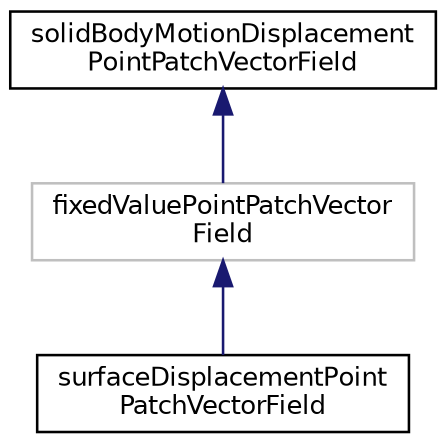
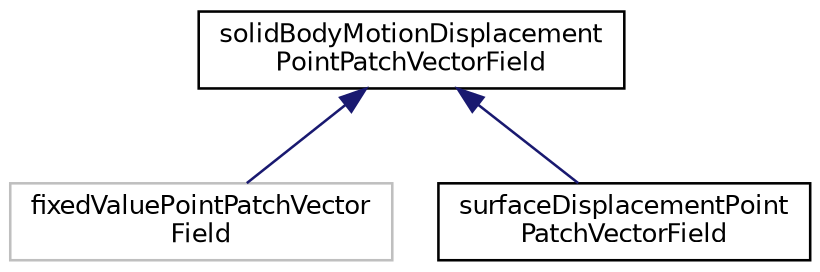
(223, 321) -> (528, 144)
